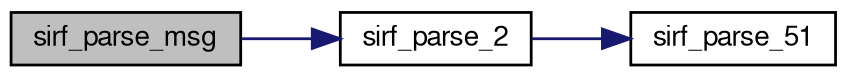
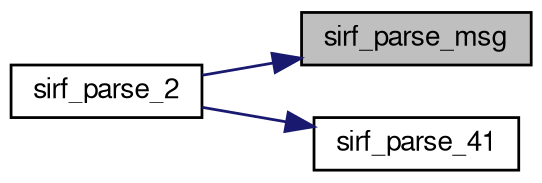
(277, 39) -> (238, 69)
(733, 39) -> (416, 144)
